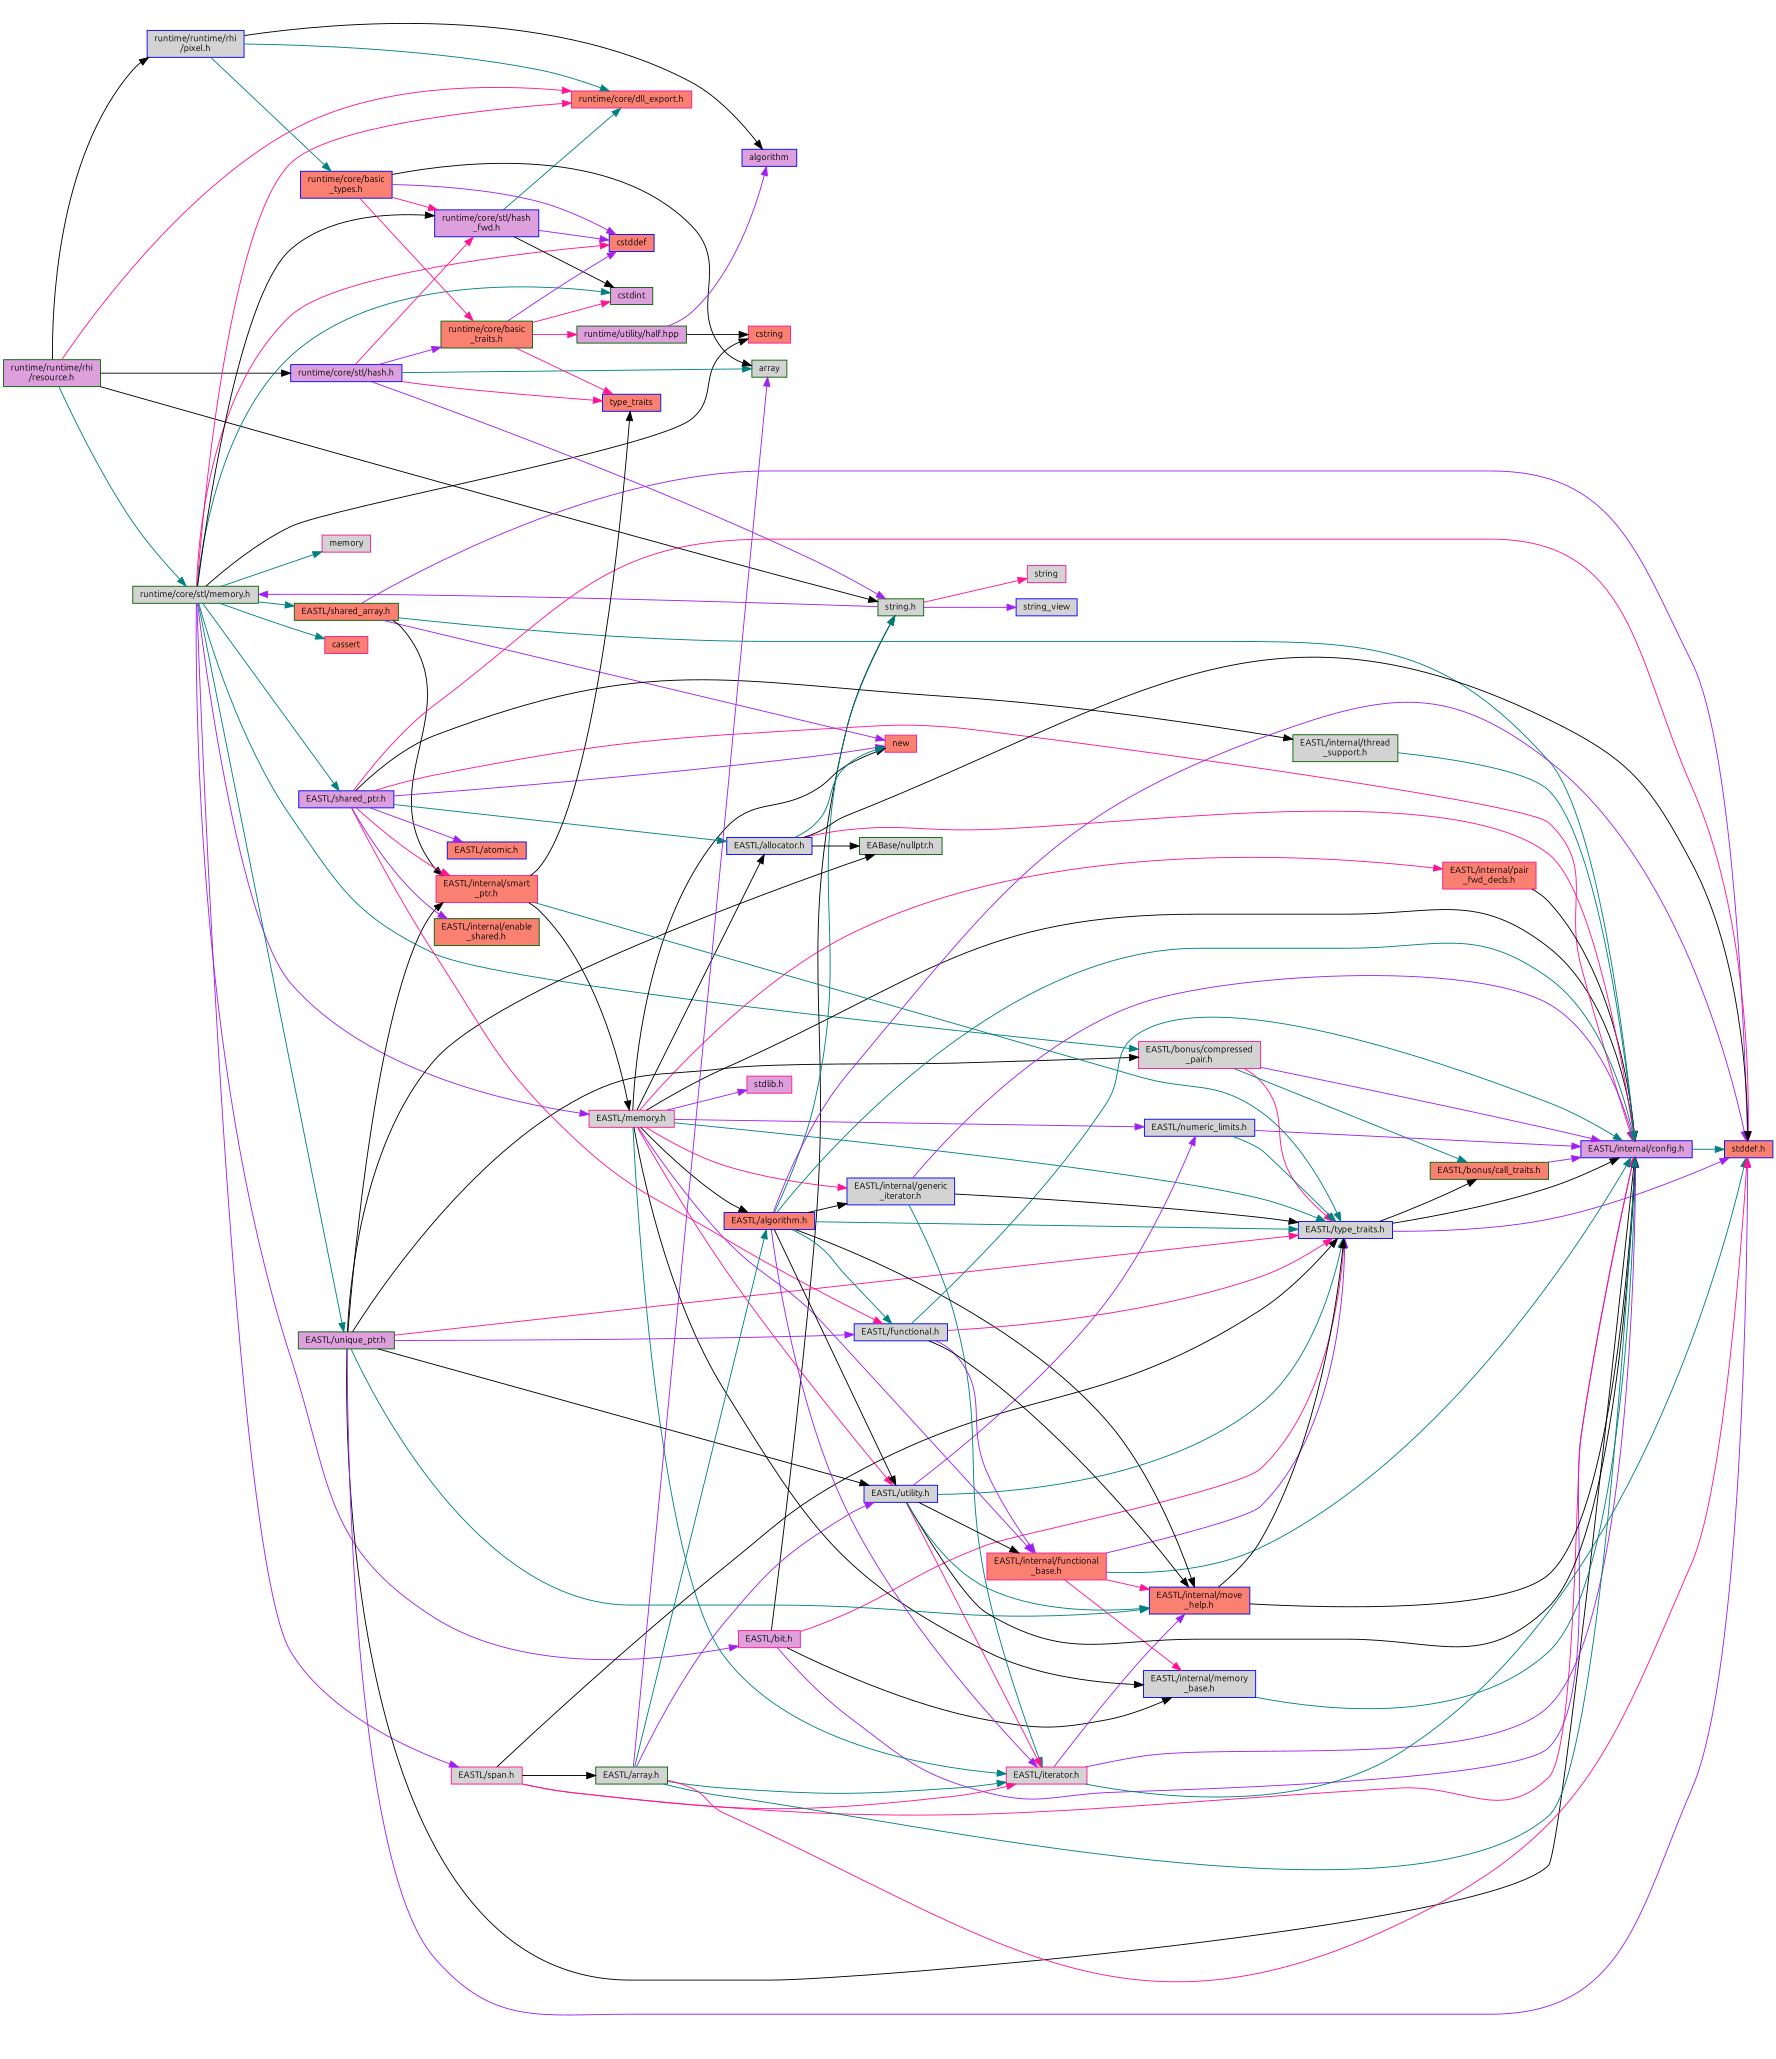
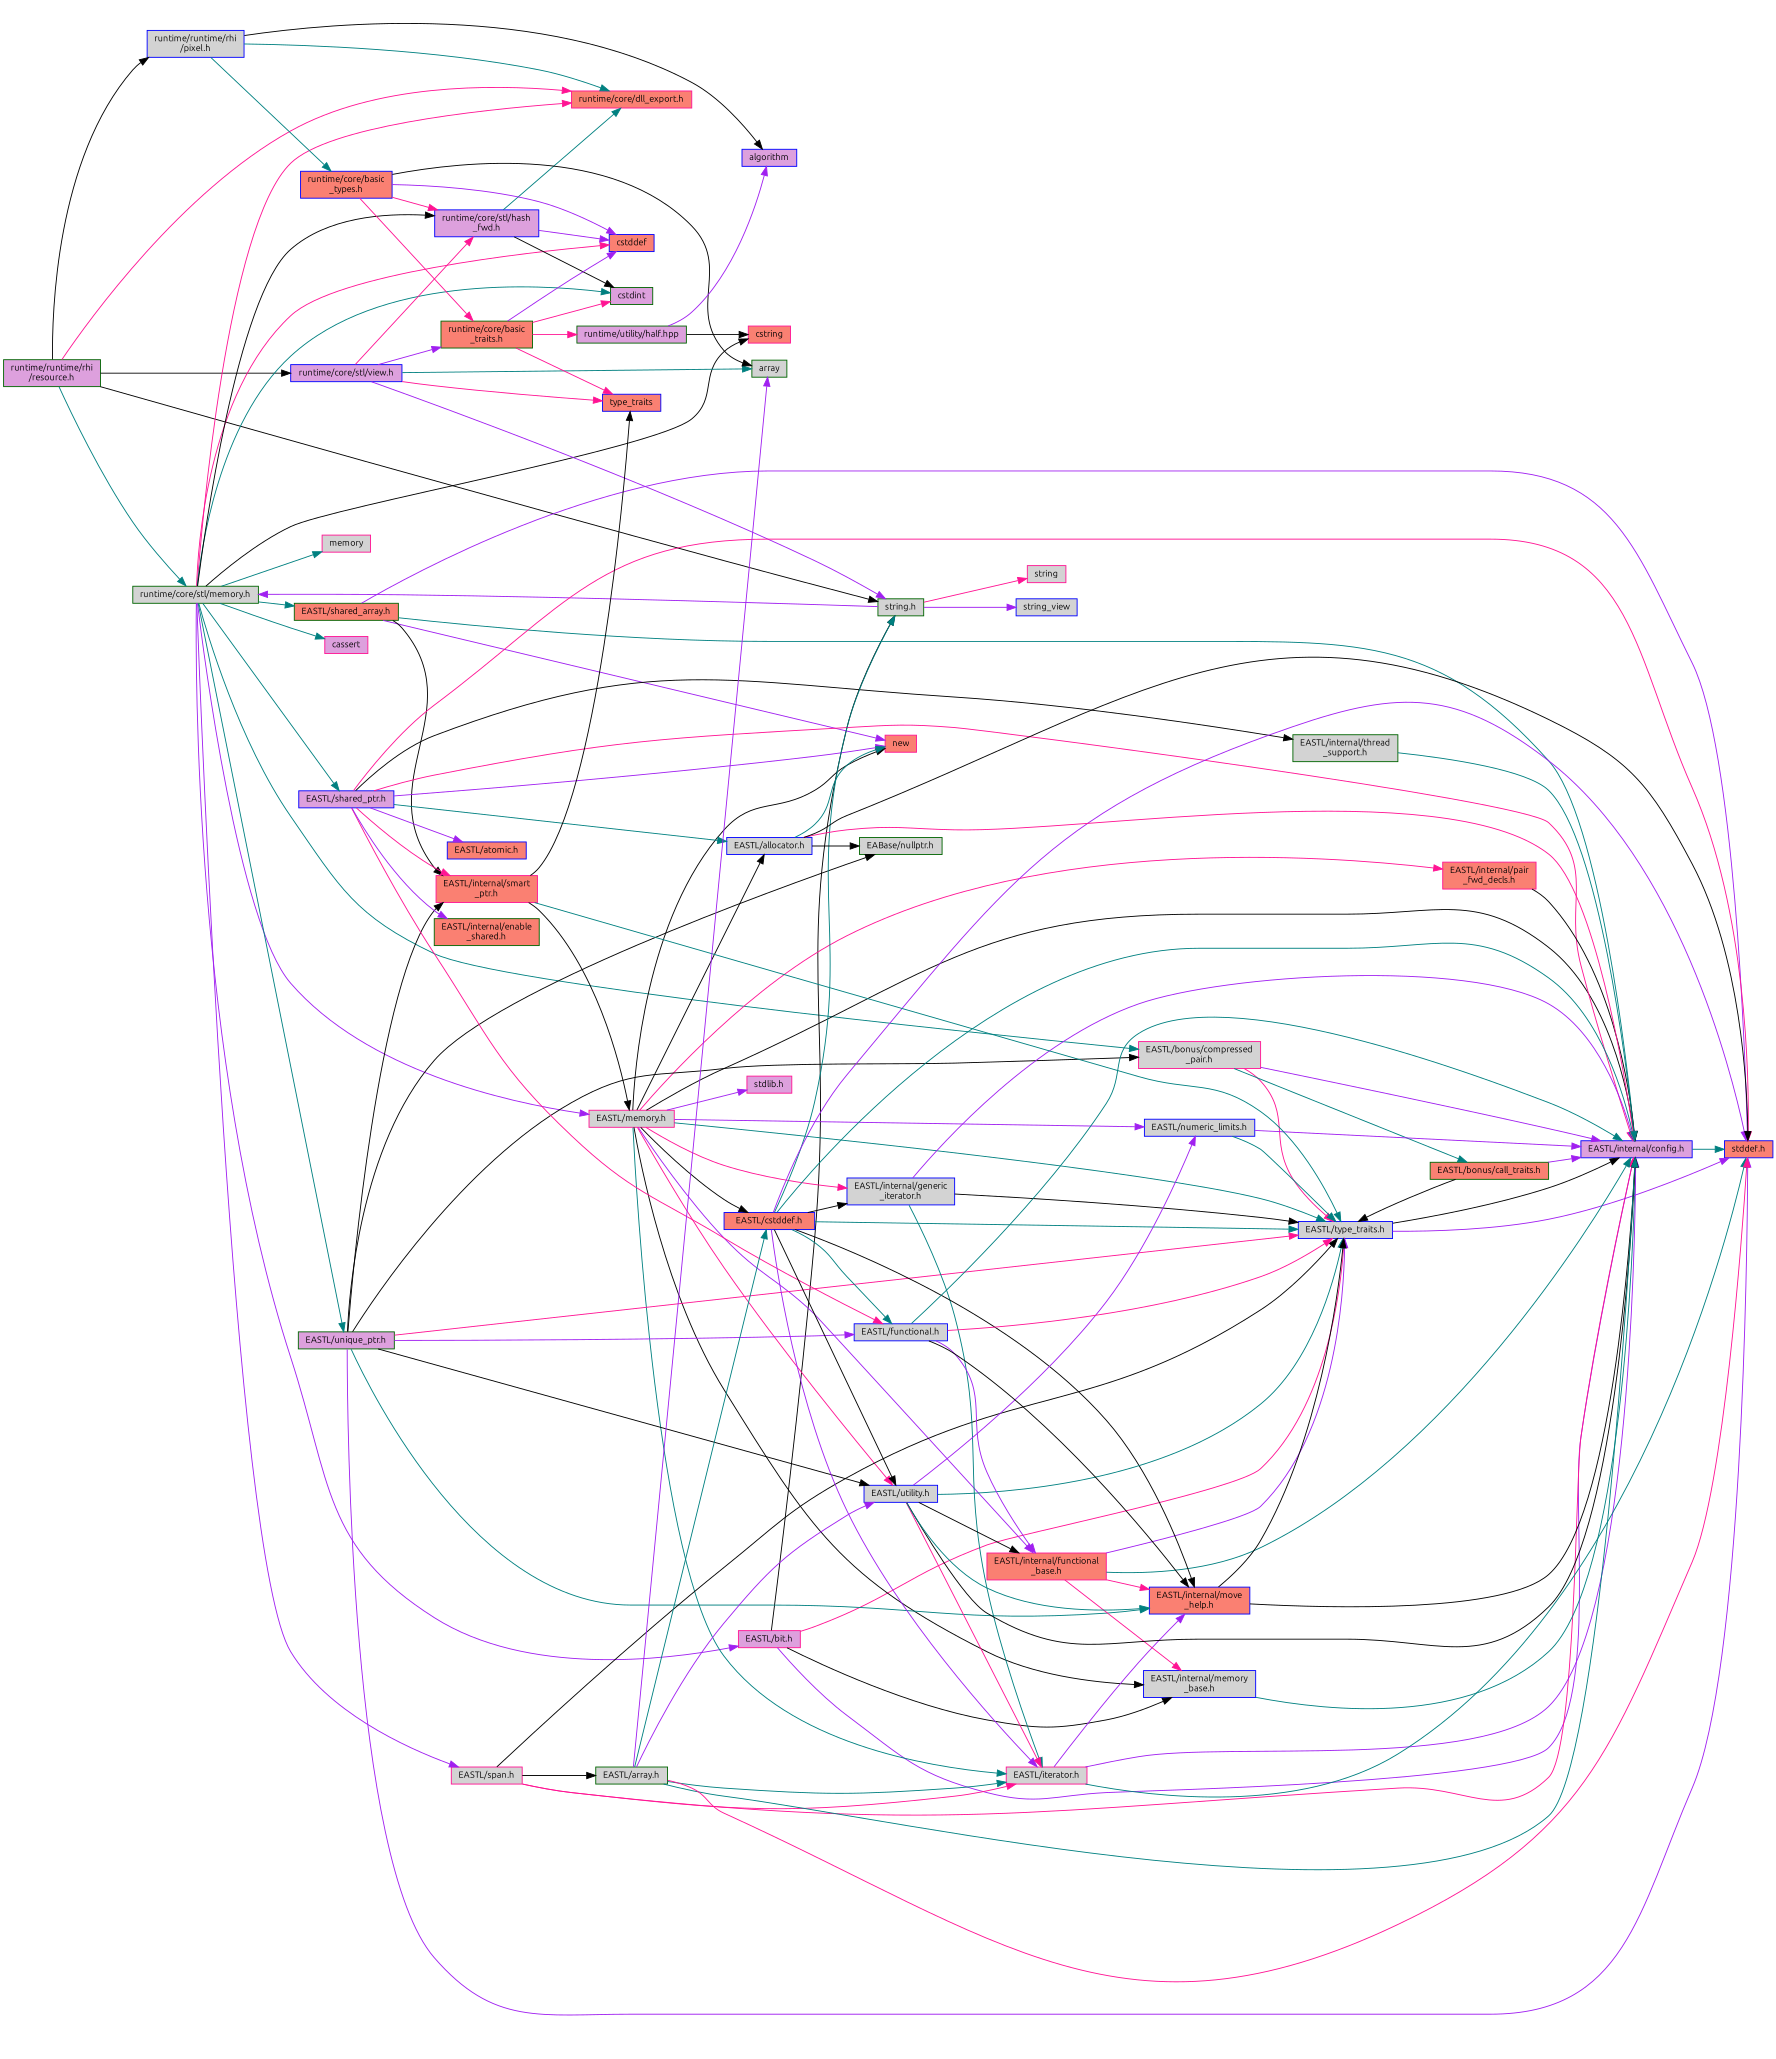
(346, 373) -> (346, 373)
(346, 645) -> (346, 645)
(1424, 1204) -> (1411, 1197)
(769, 1221) -> (769, 1221)
(1068, 1957) -> none
